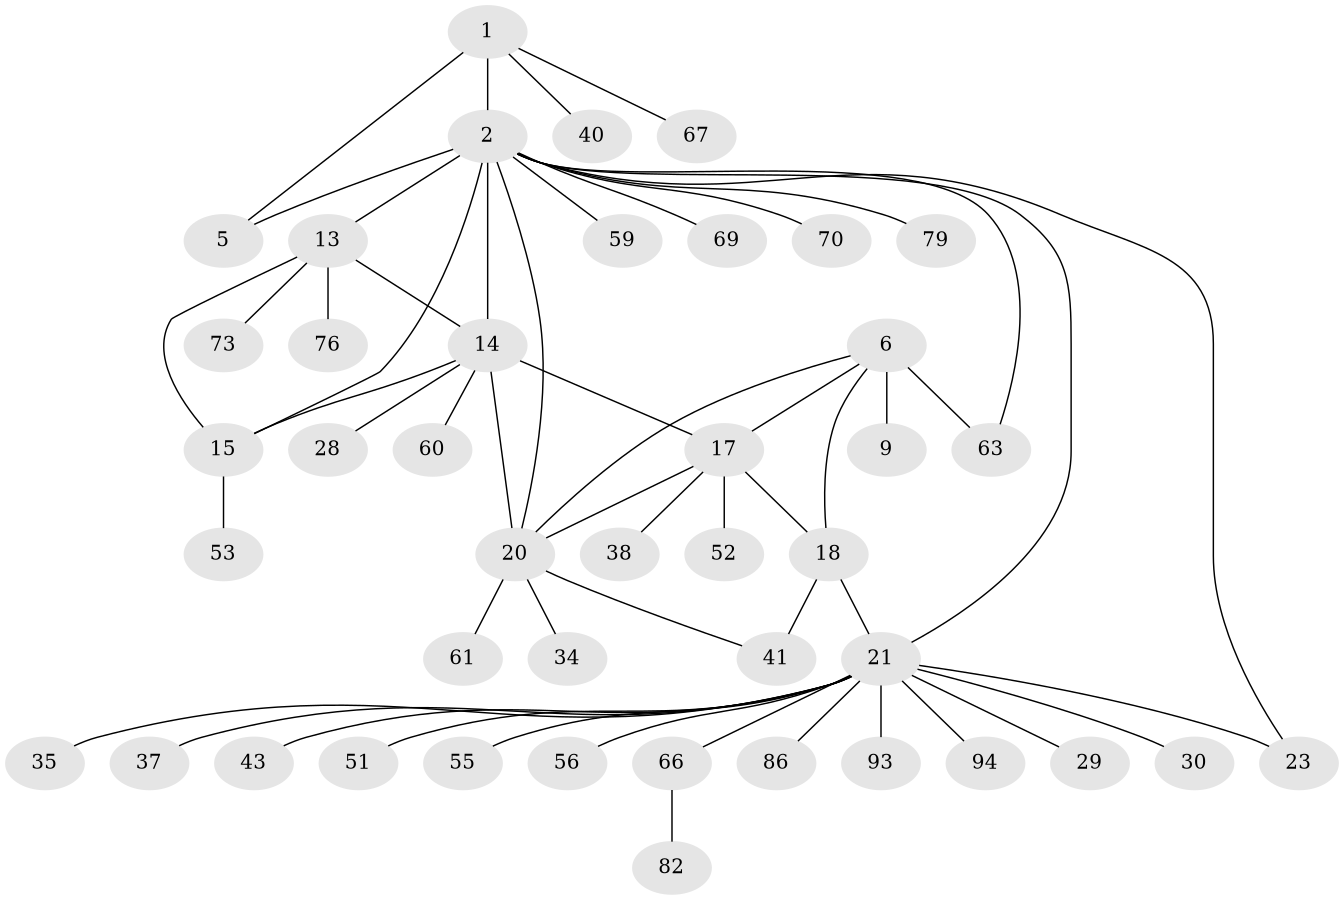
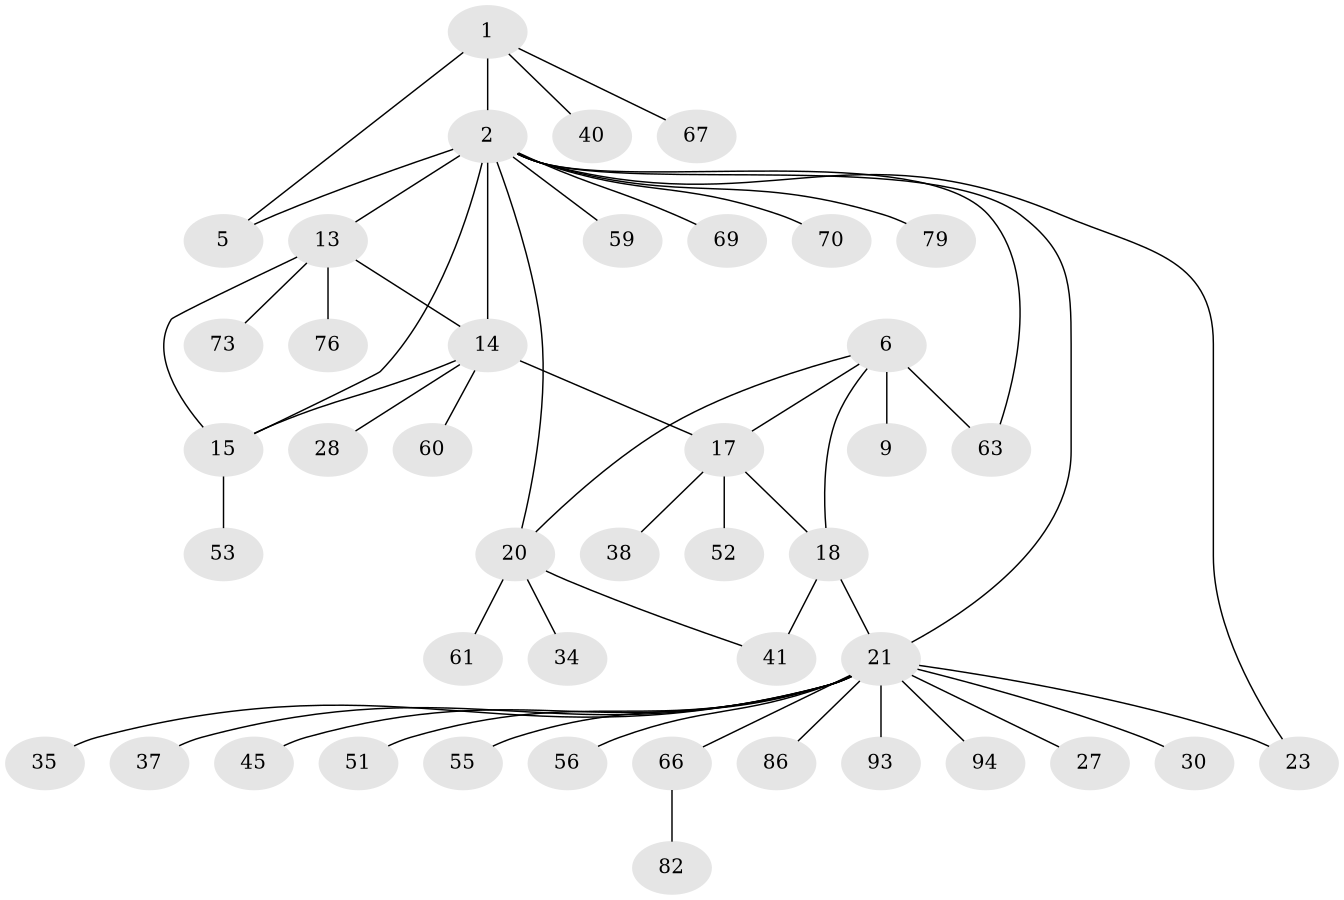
(501, 450) -> none
(620, 502) -> none
(254, 763) -> (254, 763)
(1090, 763) -> (1090, 763)
